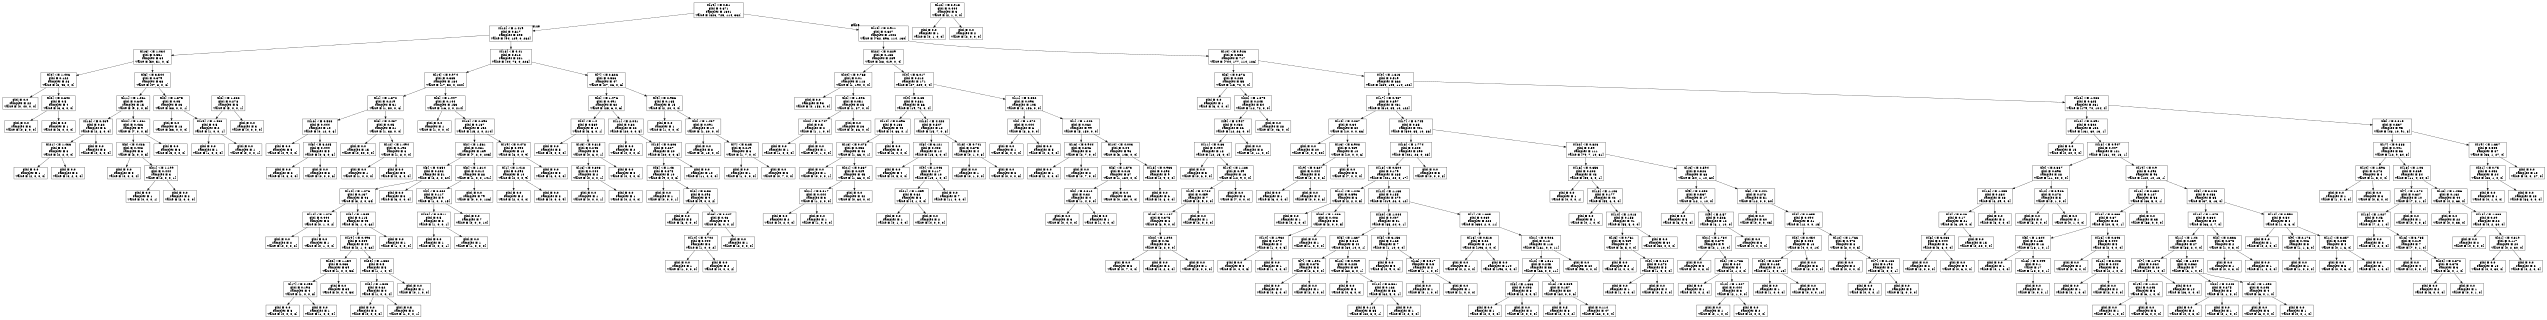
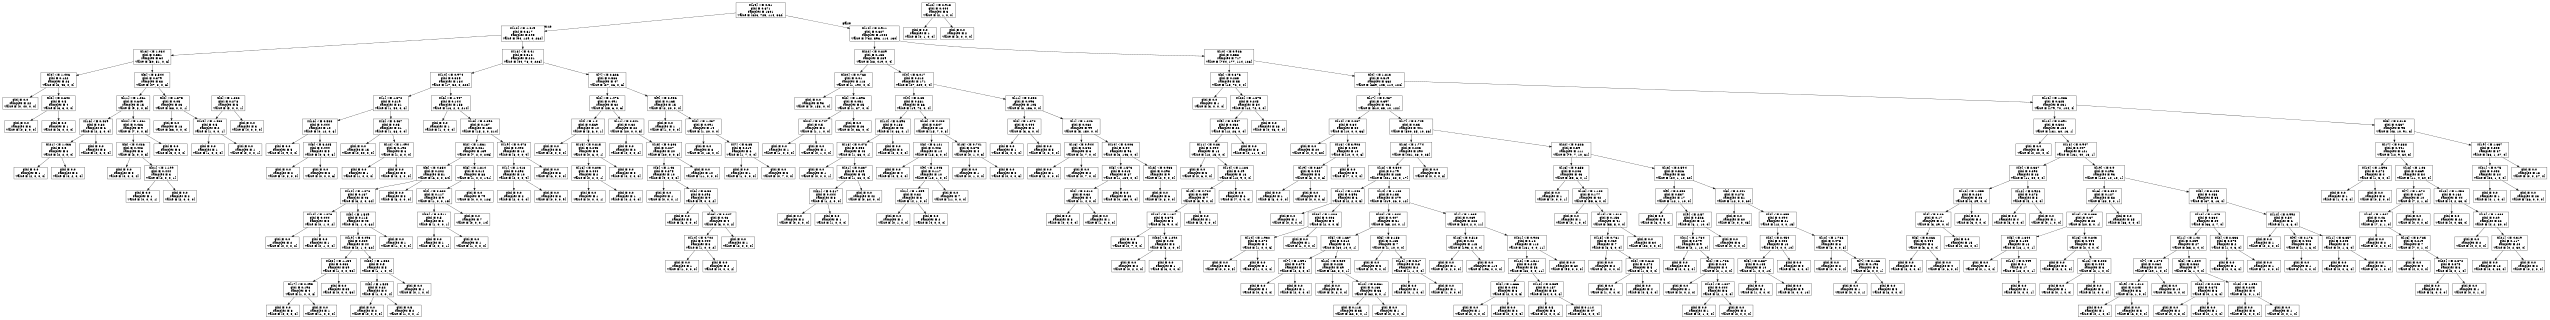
(1141, 255) -> (1145, 231)
